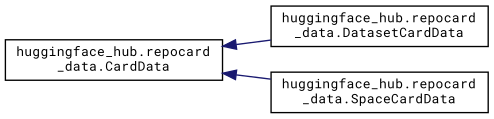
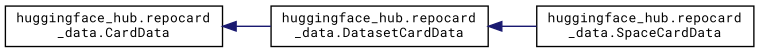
(254, 77) -> (519, 26)
